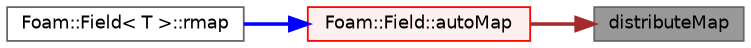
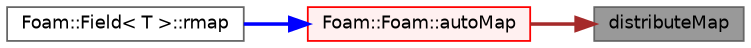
(419, 24) -> (419, 24)
